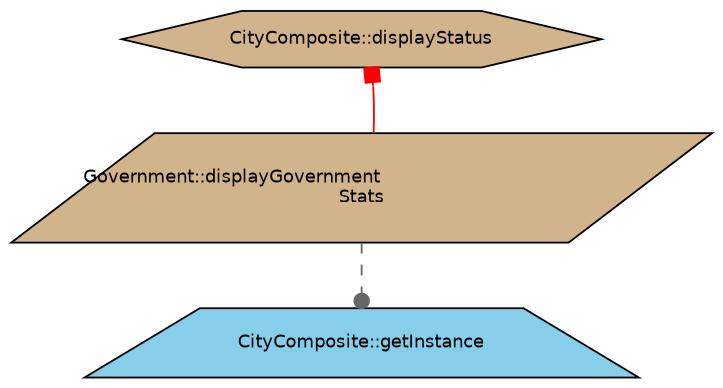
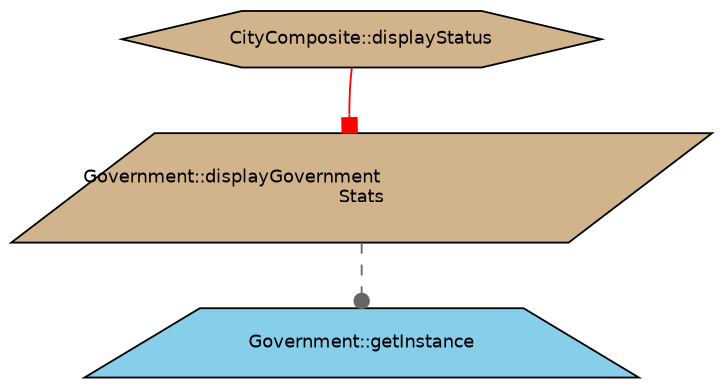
(374, 109) -> (350, 91)
(362, 343) -> (362, 343)
